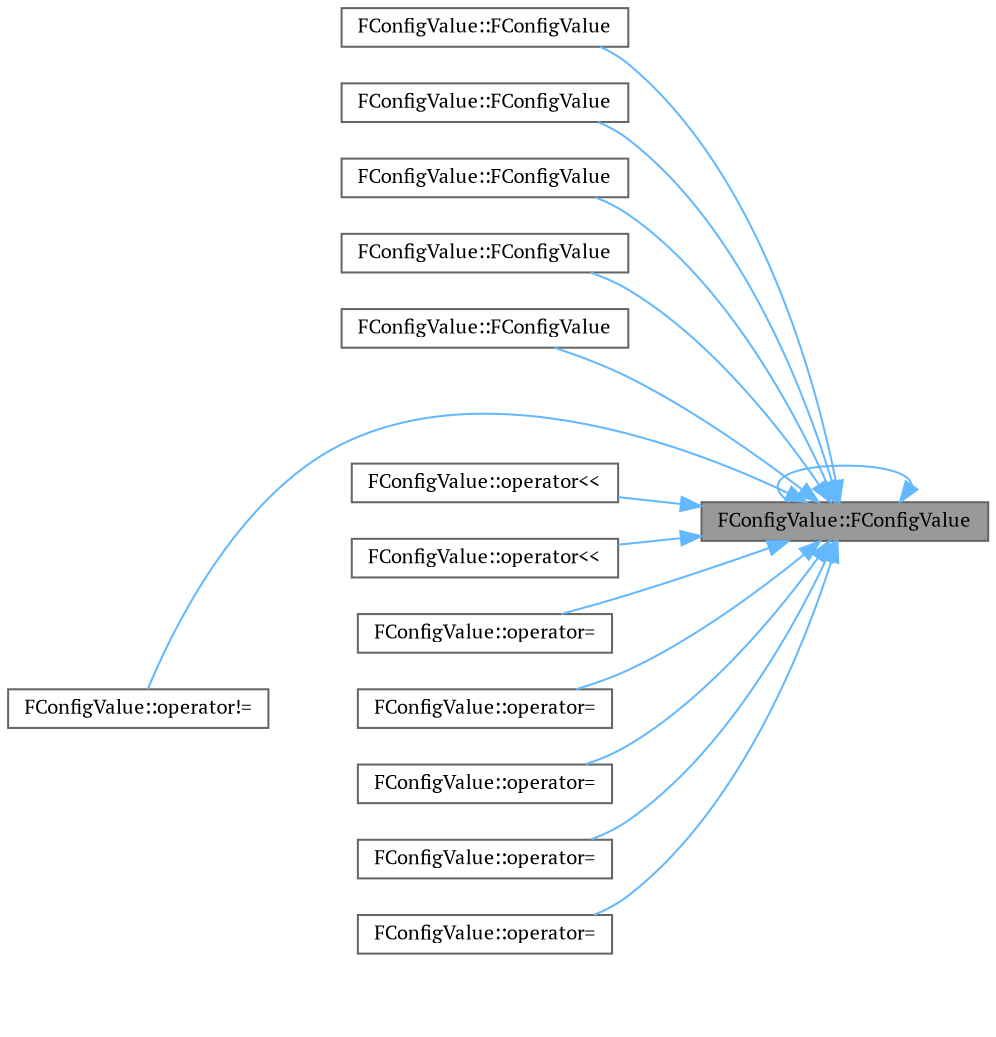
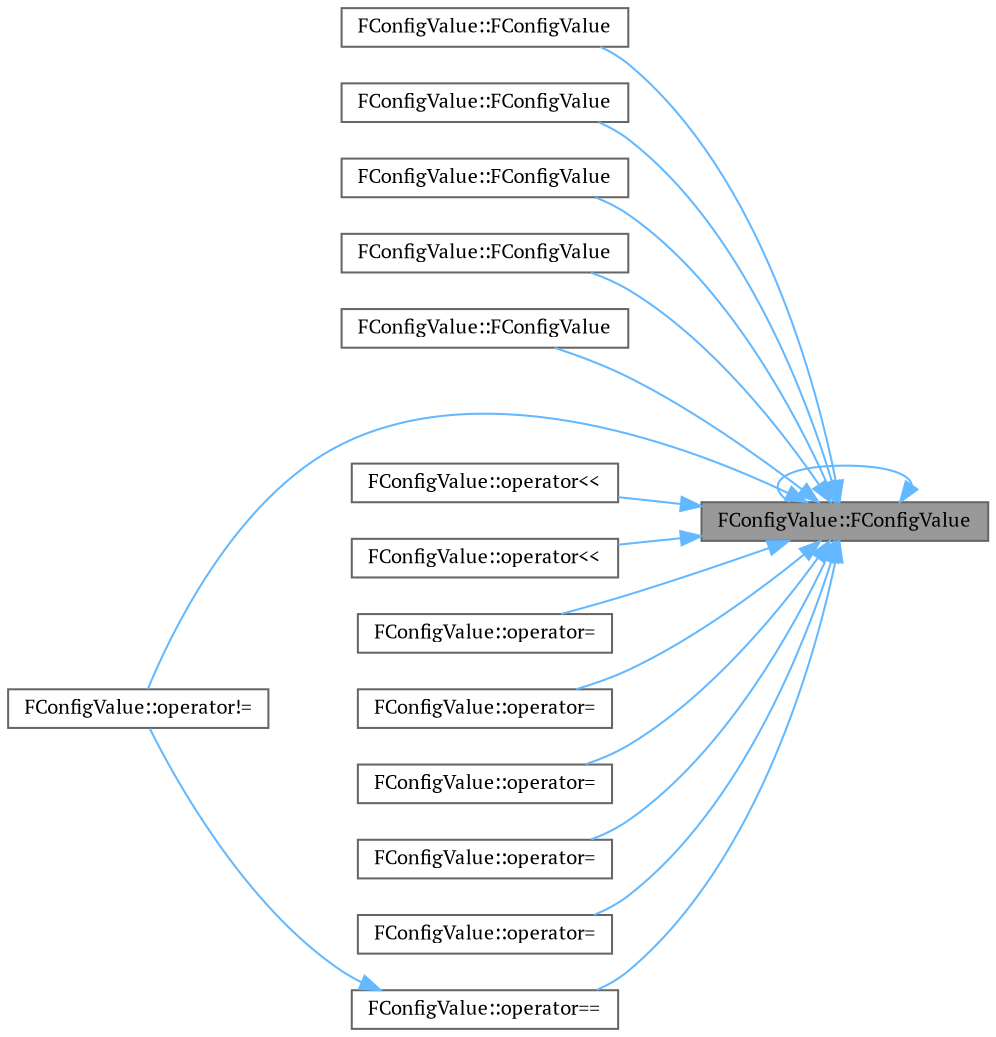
none -> (485, 1010)
